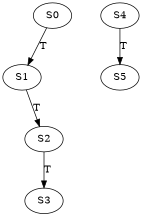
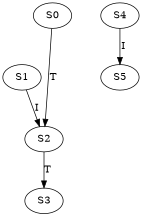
(39, 43) -> (49, 74)
(123, 46) -> (123, 46)
(37, 108) -> (37, 108)
